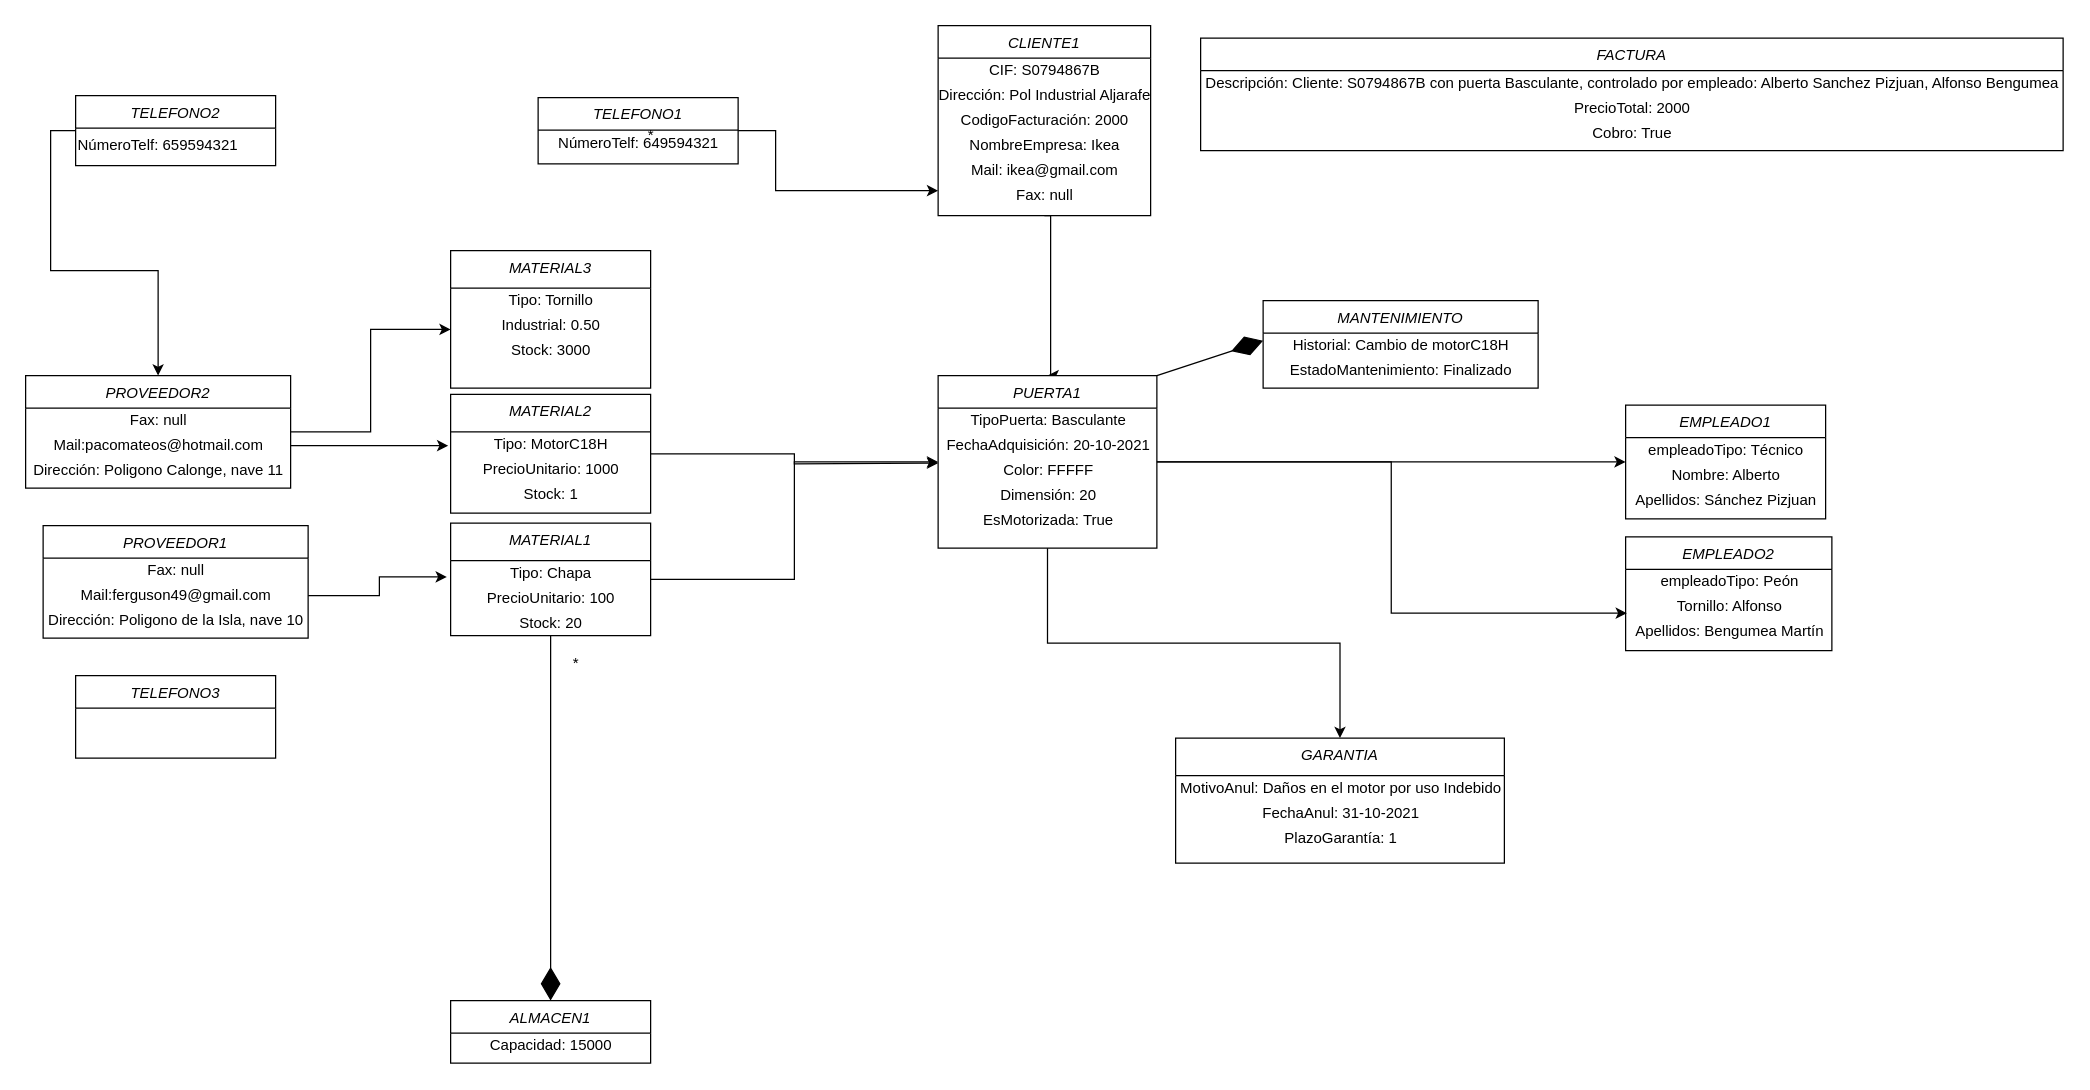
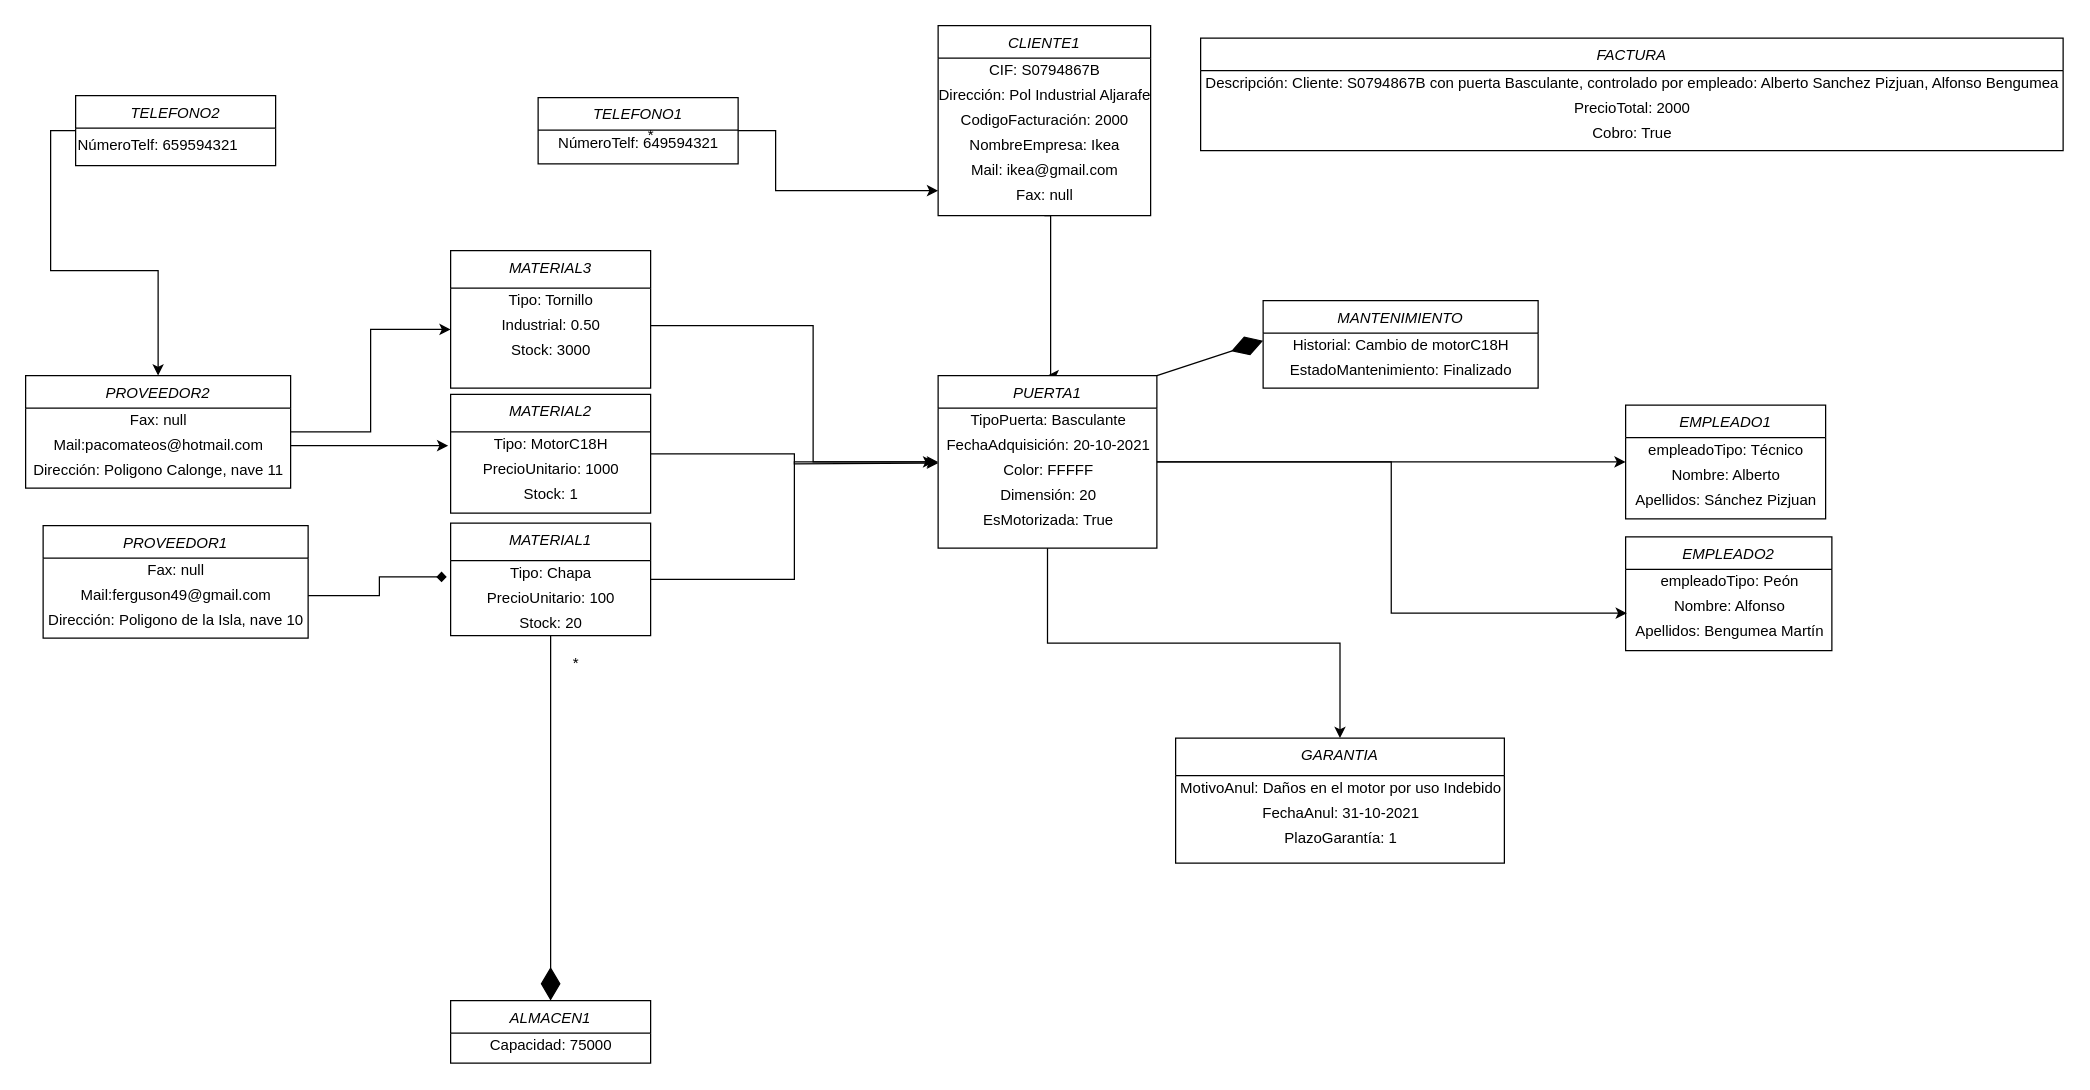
none -> (799, 326)
(437, 577) -> (436, 577)
(1730, 607) -> (1730, 607)
(176, 717) -> none
(551, 1046) -> (551, 1046)
